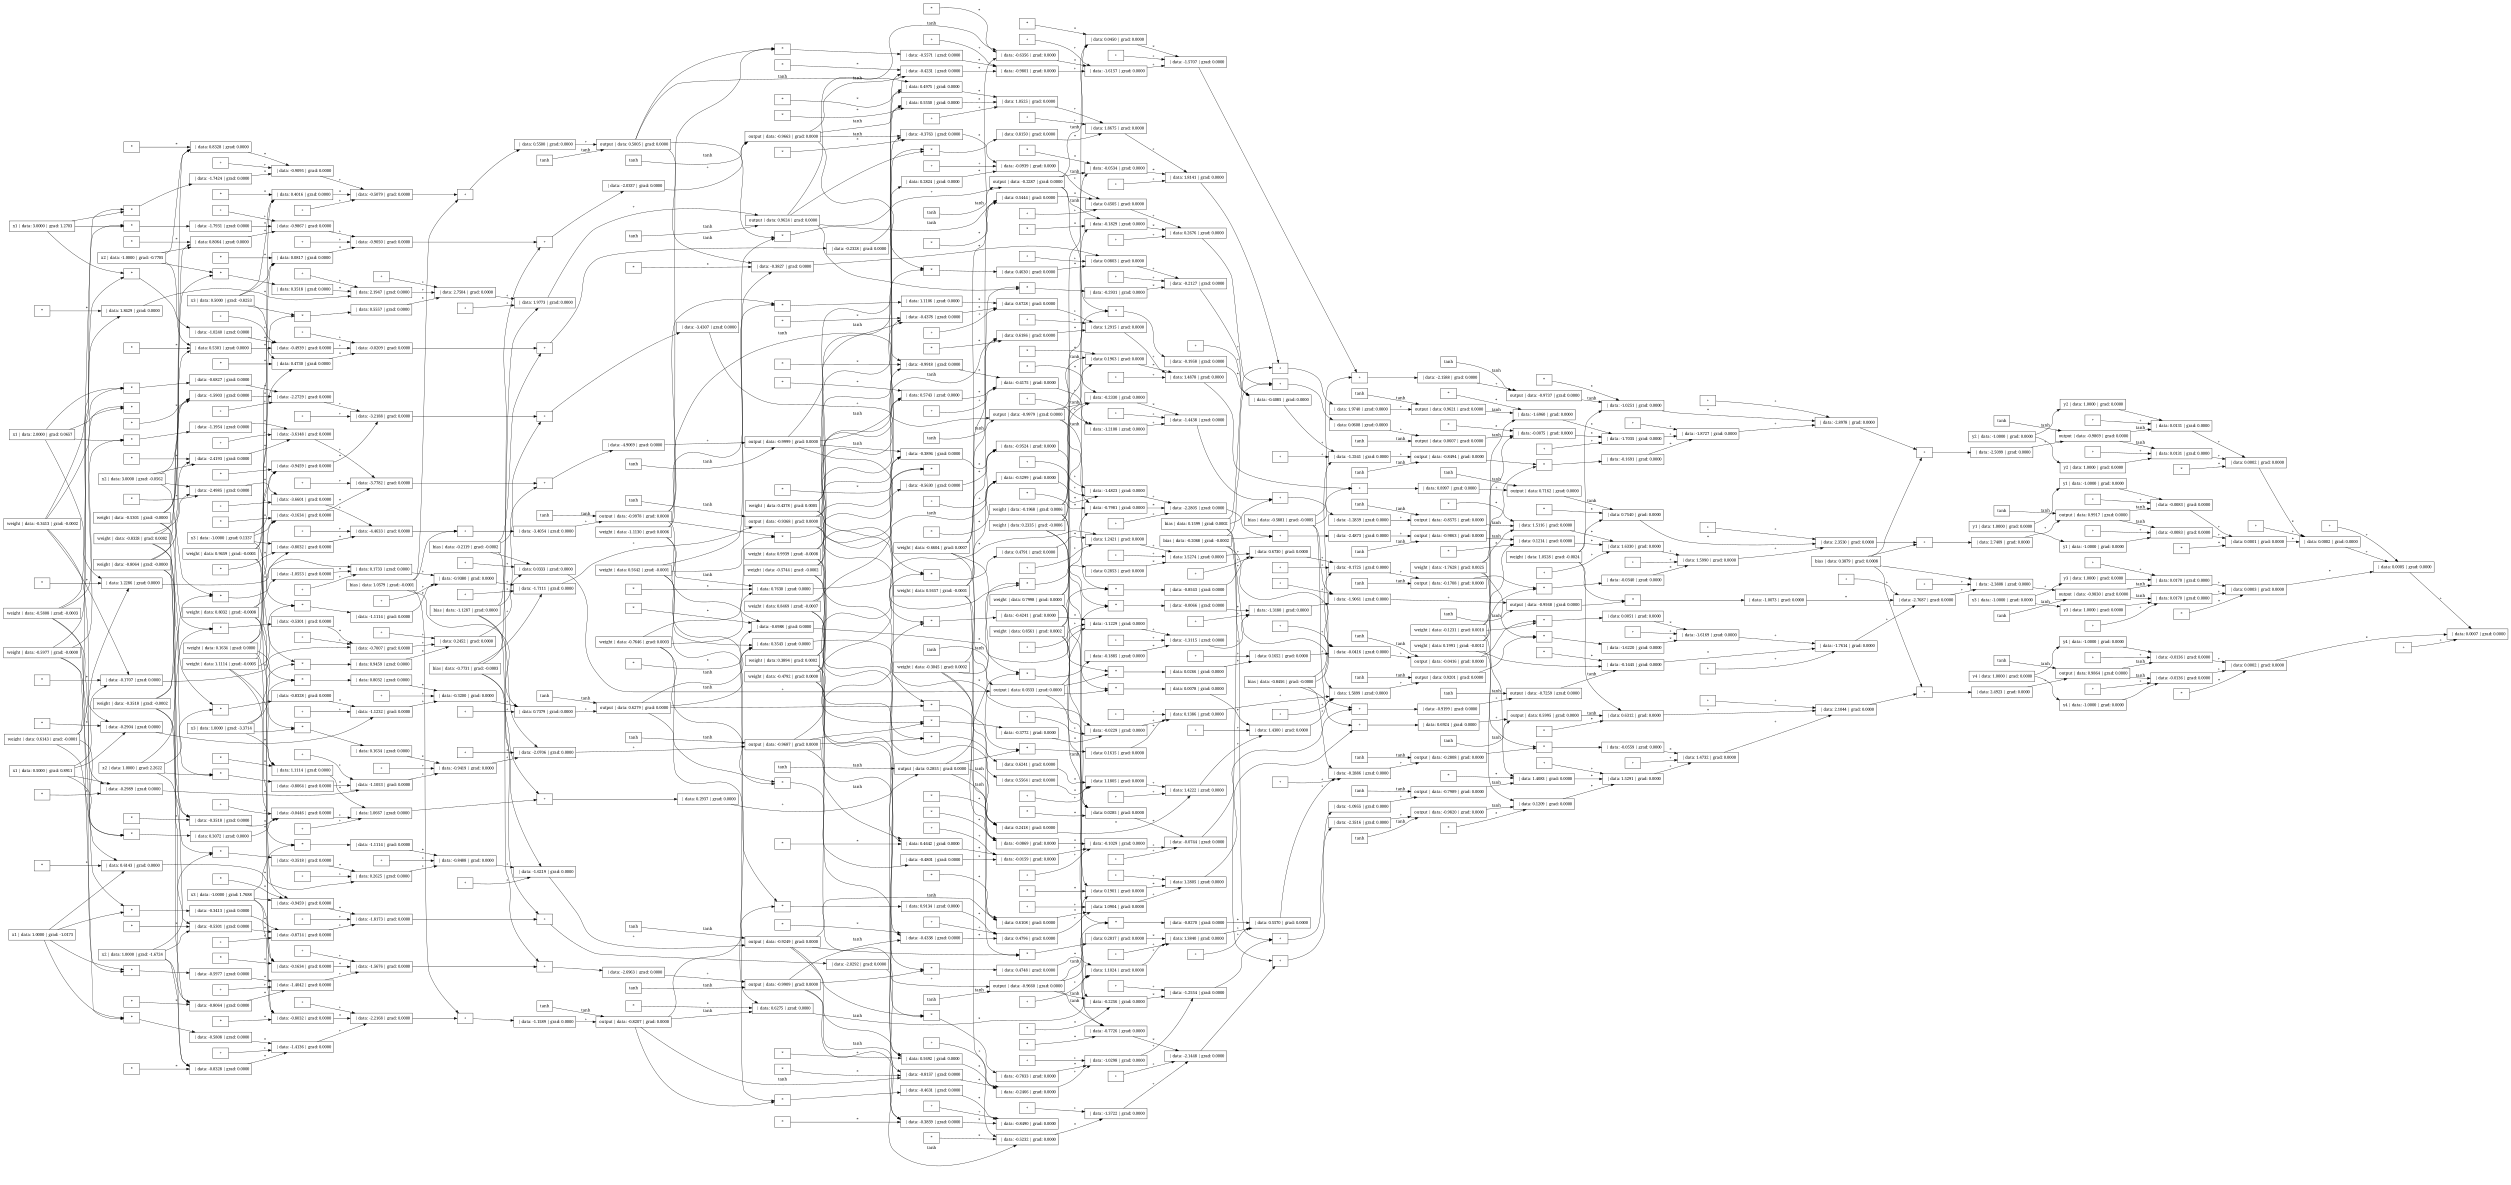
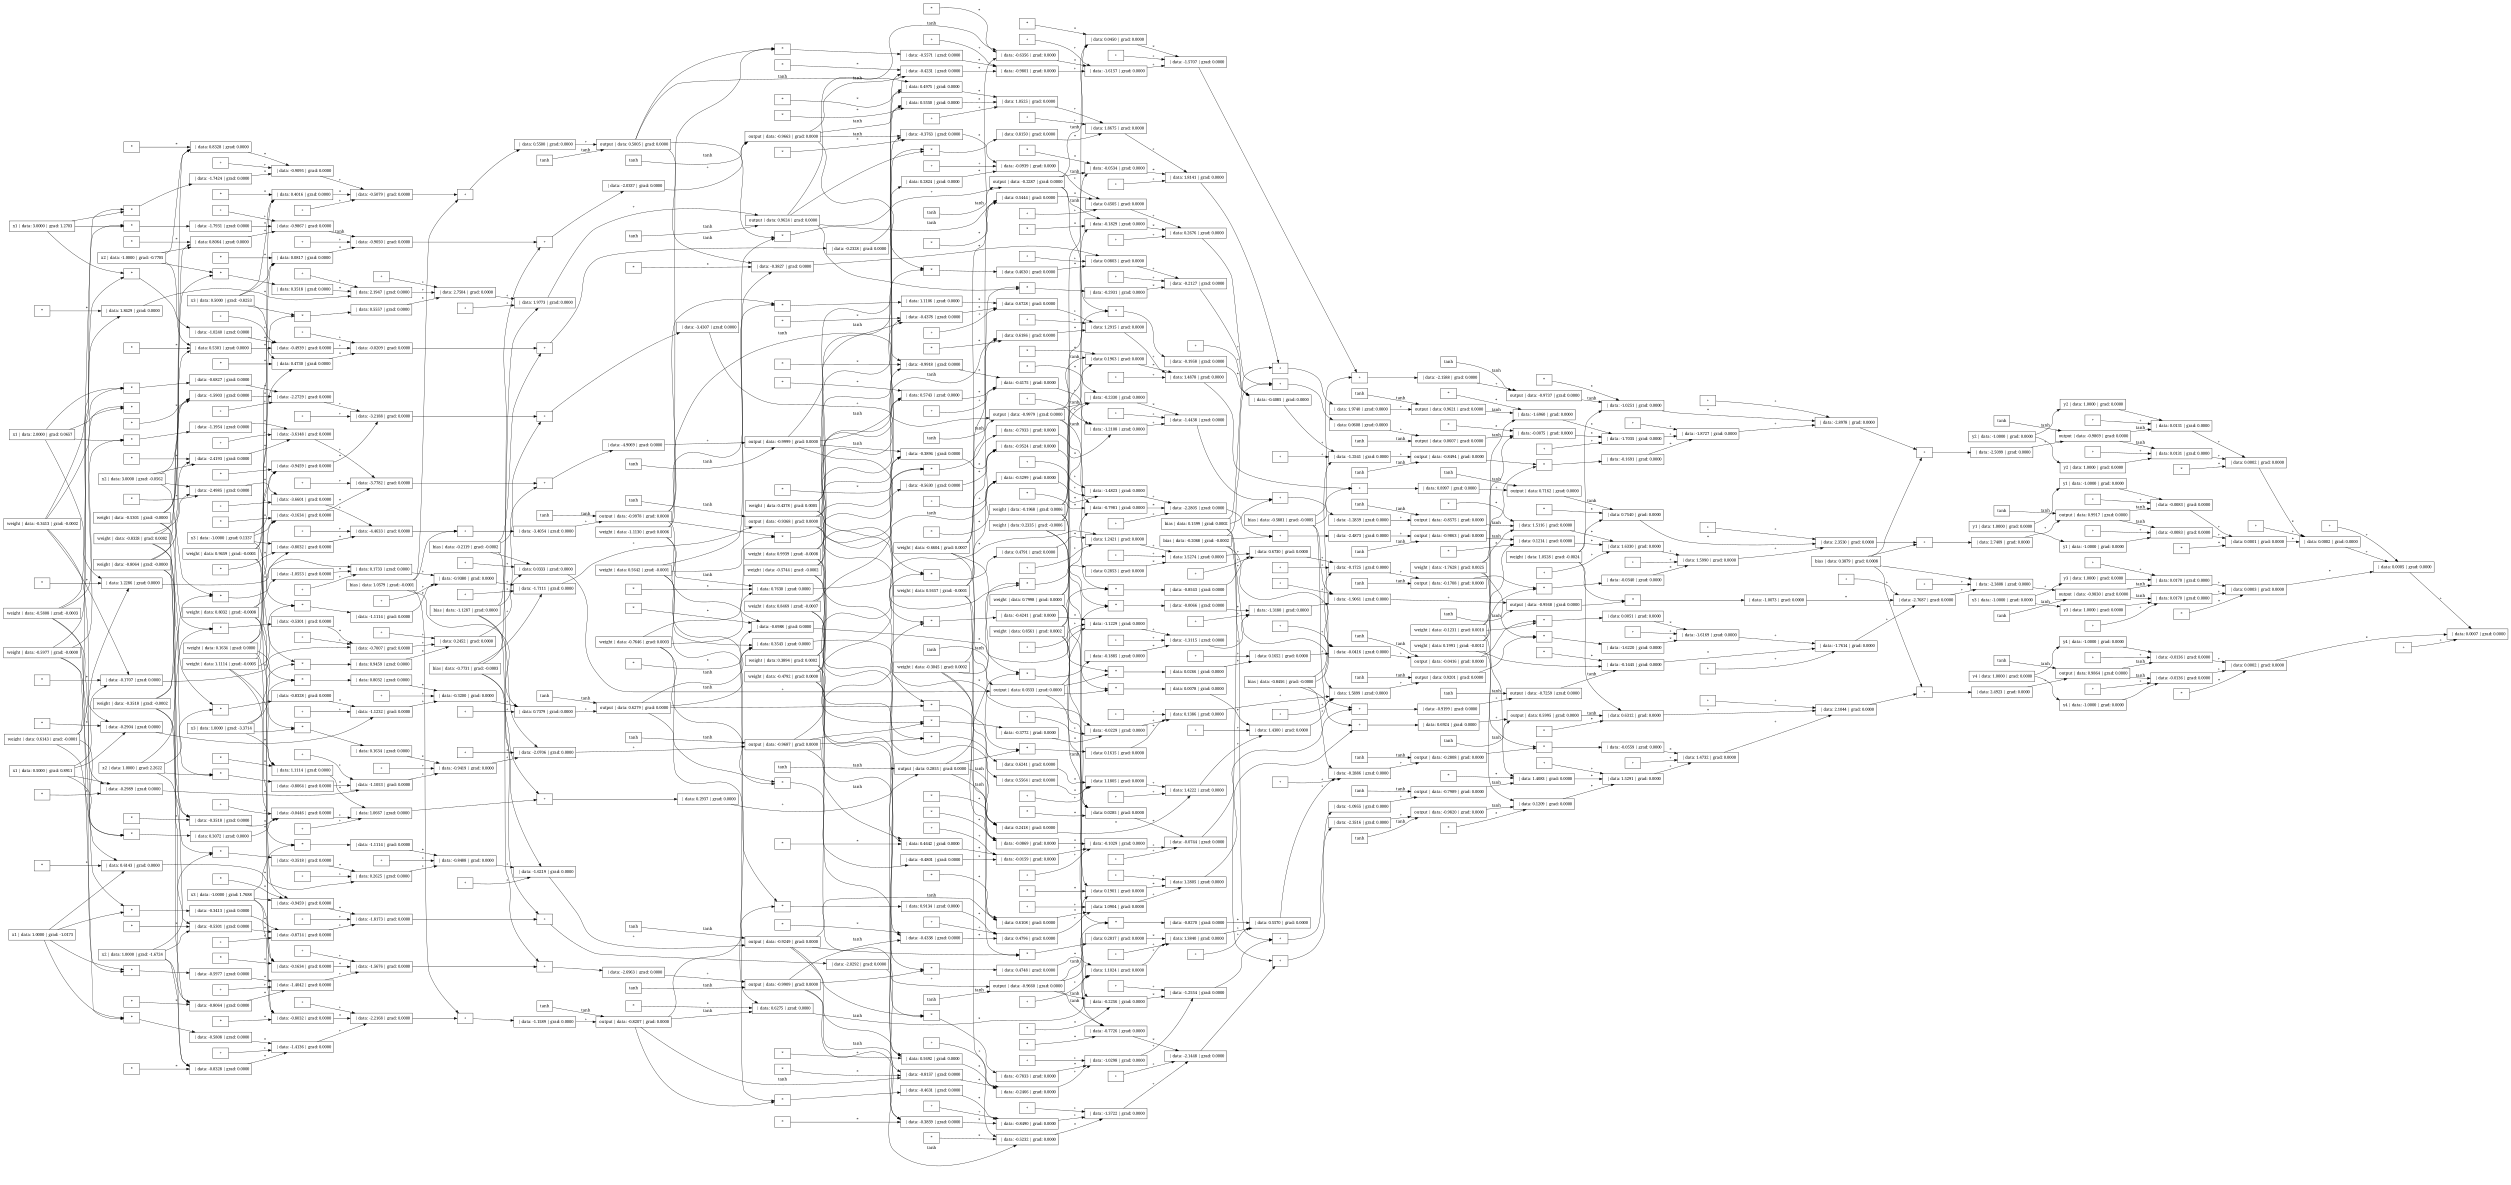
(340, 232) -> (340, 232)
none -> (1027, 430)
none -> (1070, 1119)
